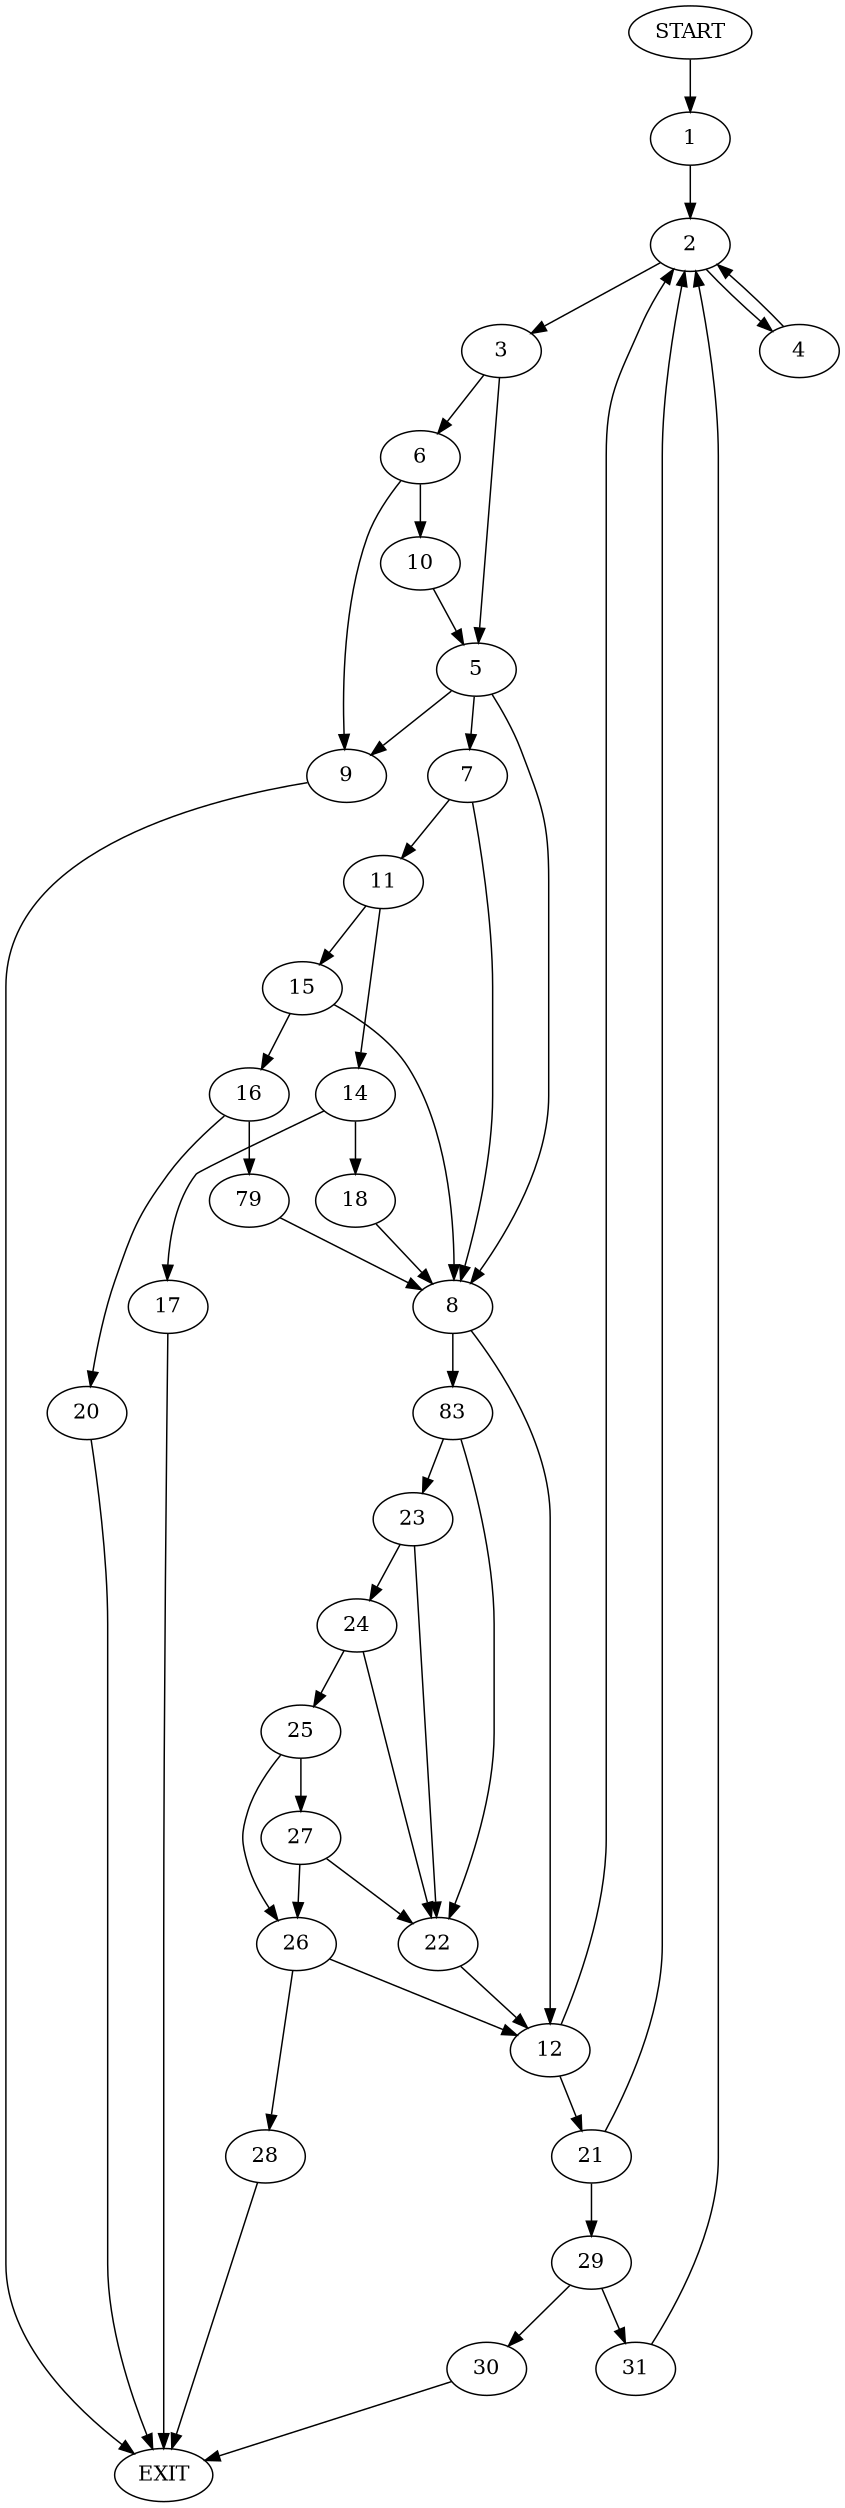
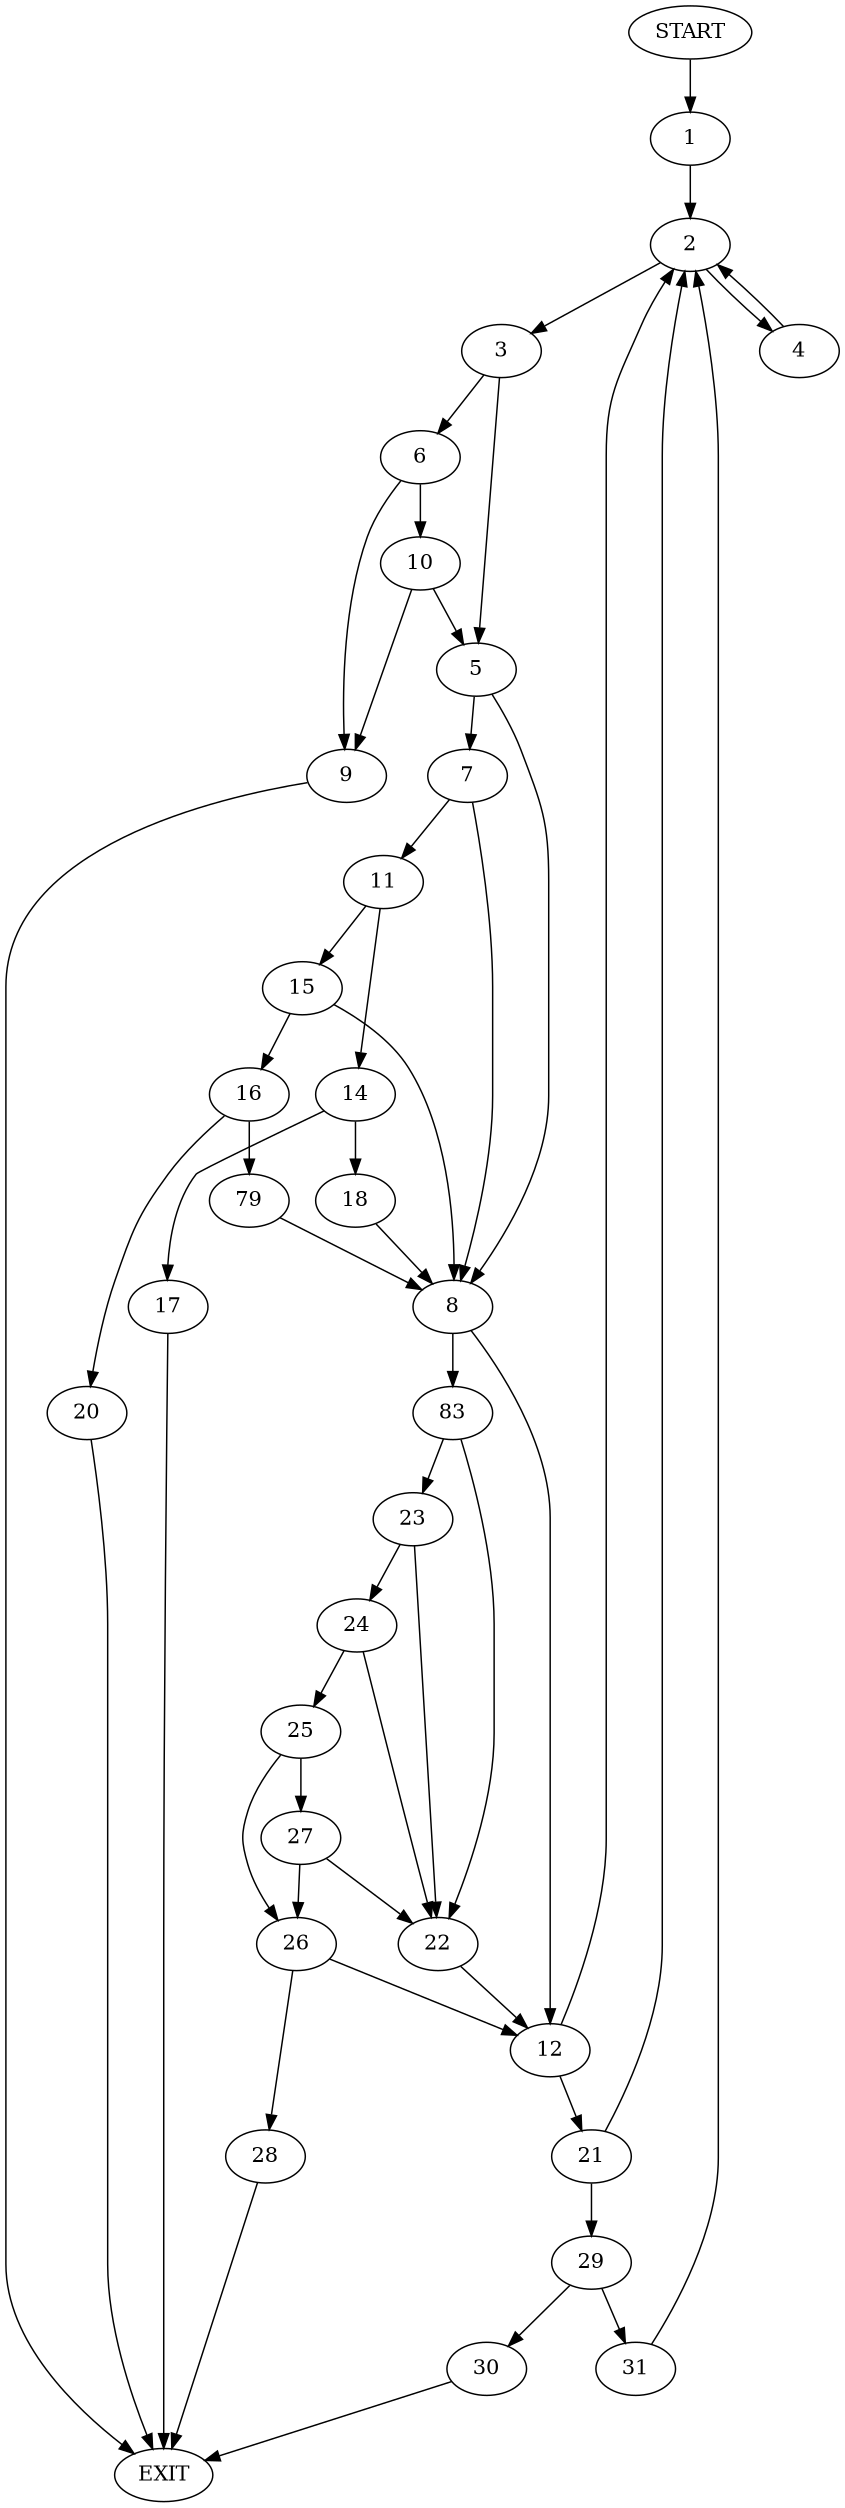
(417, 718) -> (386, 663)
